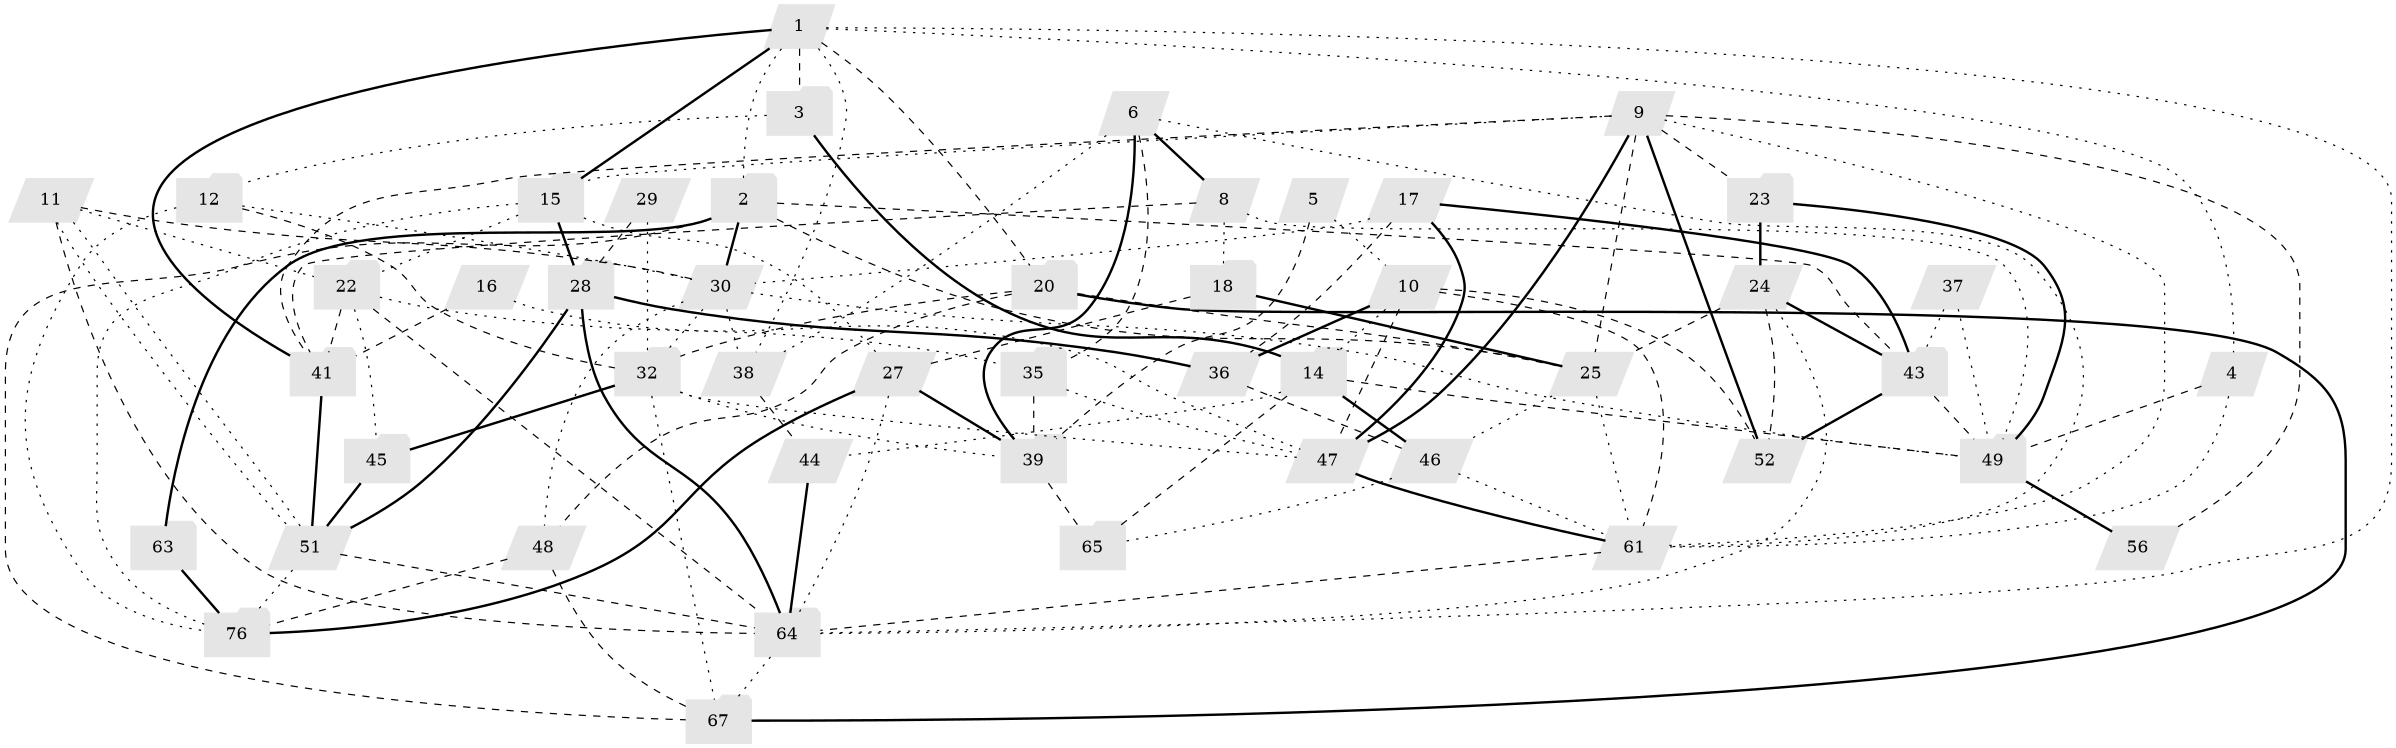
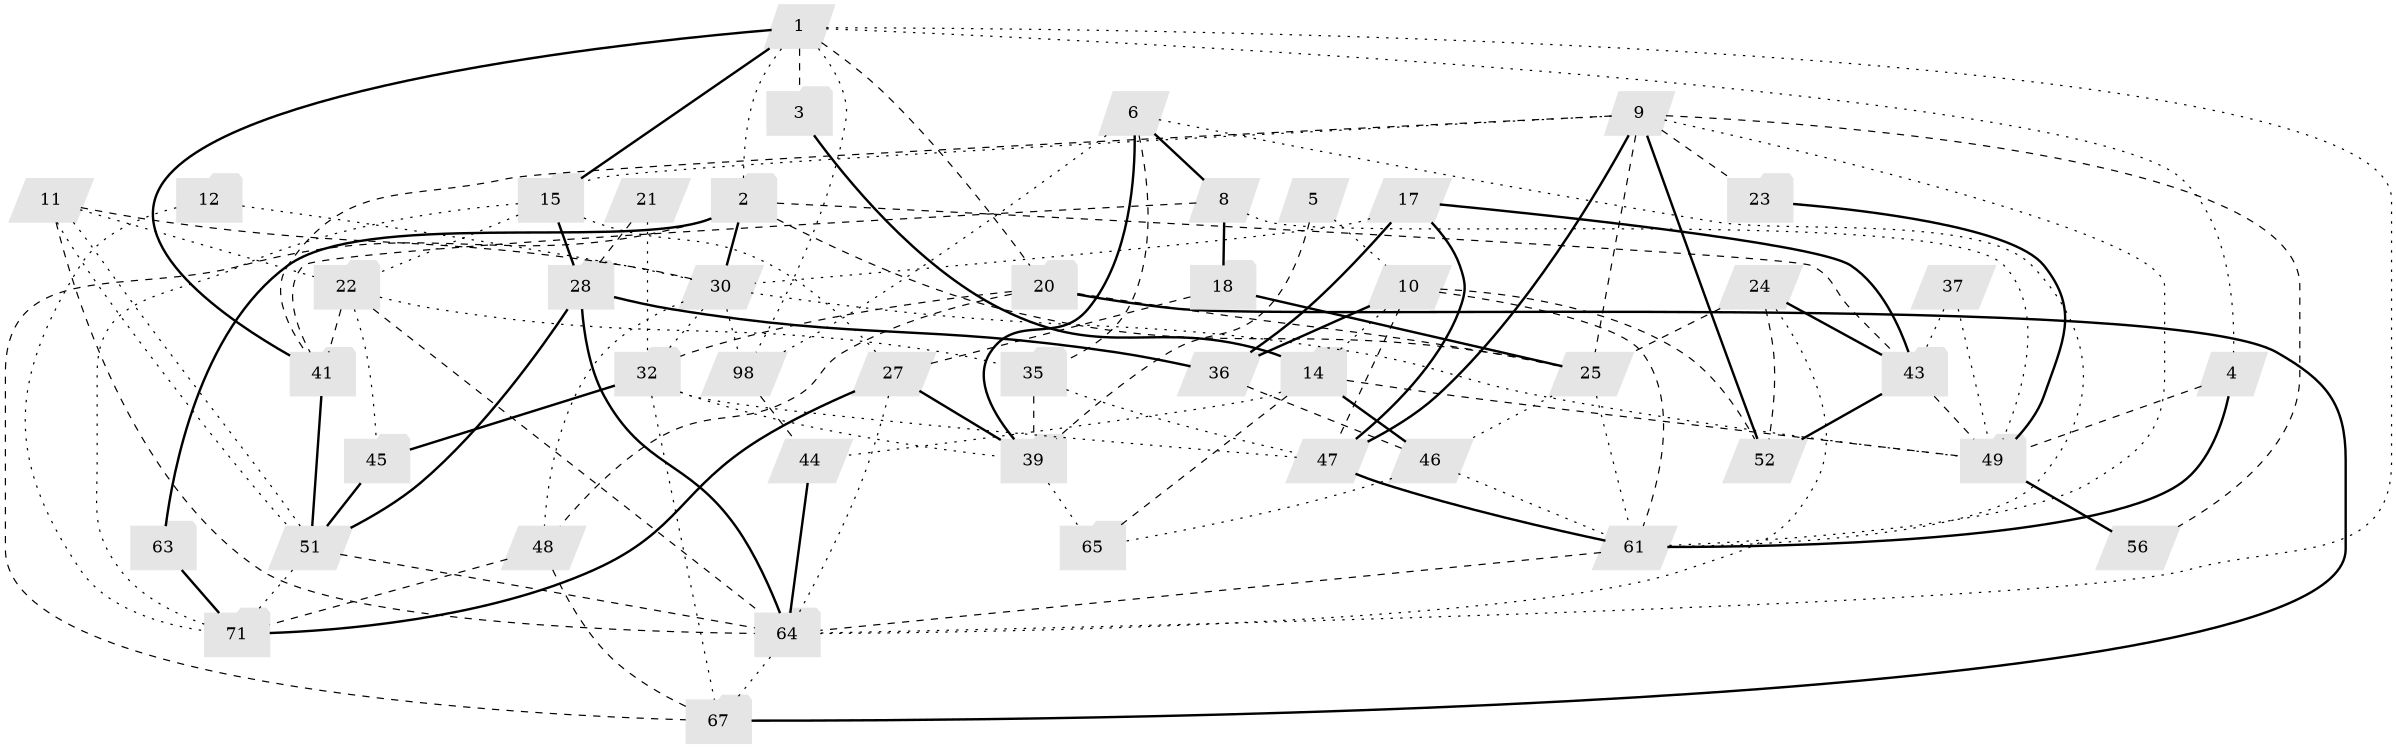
(503, 135) -> none
(648, 200) -> (648, 200)
(1224, 247) -> (1224, 247)
(1760, 251) -> none
(487, 287) -> none
(1325, 292) -> (1325, 292)
(423, 299) -> none
(744, 374) -> (744, 374)
(1063, 505) -> (1063, 505)
(1978, 533) -> (1978, 533)
(237, 635) -> (237, 635)
